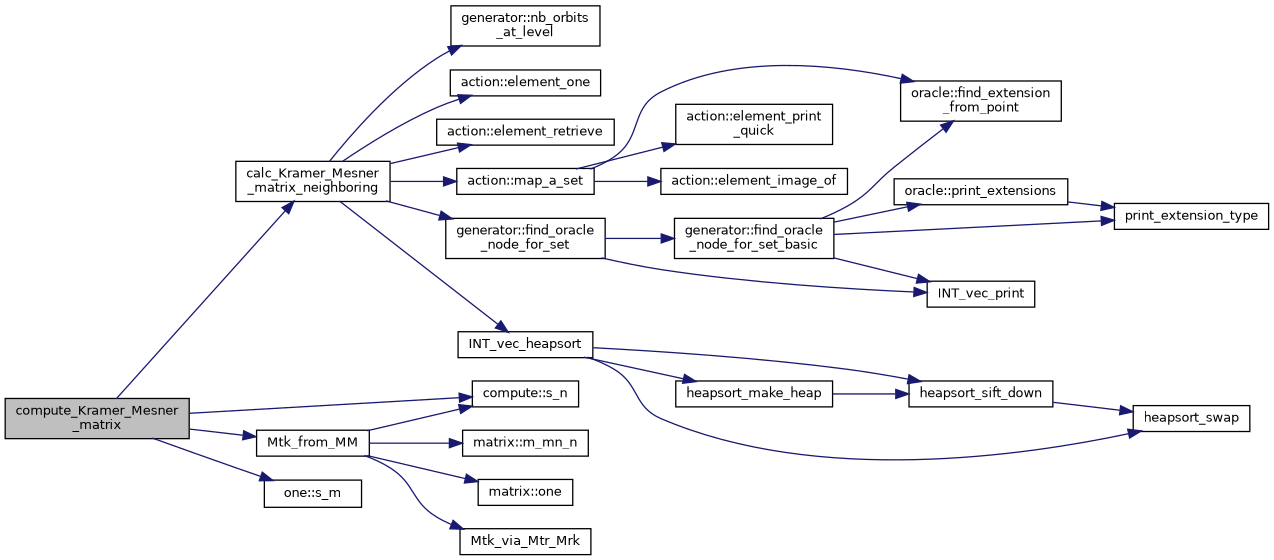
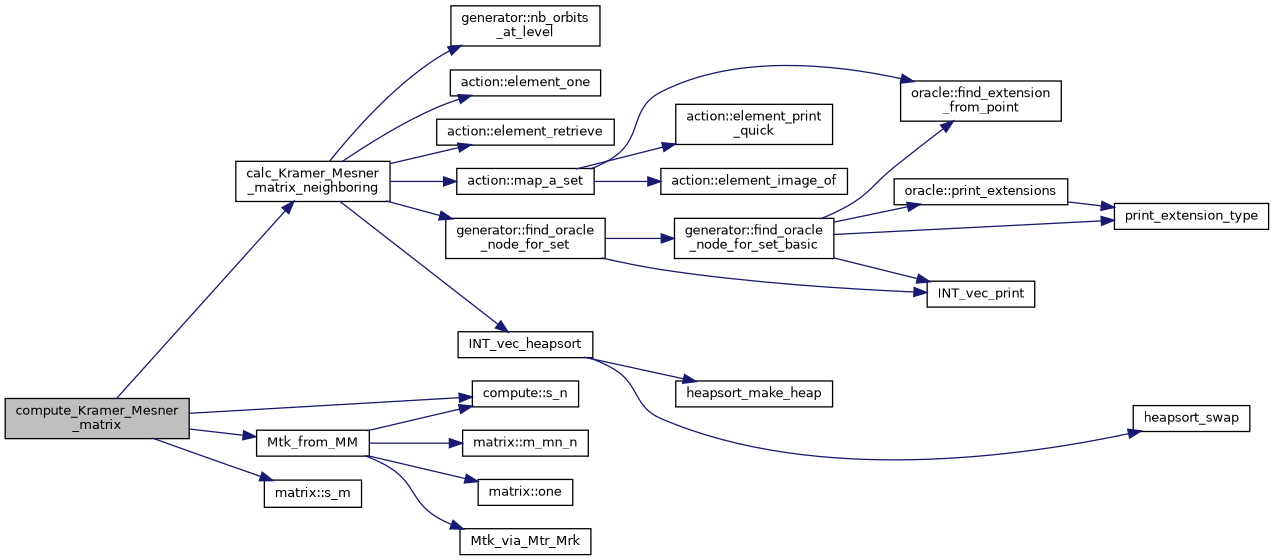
(981, 394) -> none
(313, 494) -> (313, 494)
